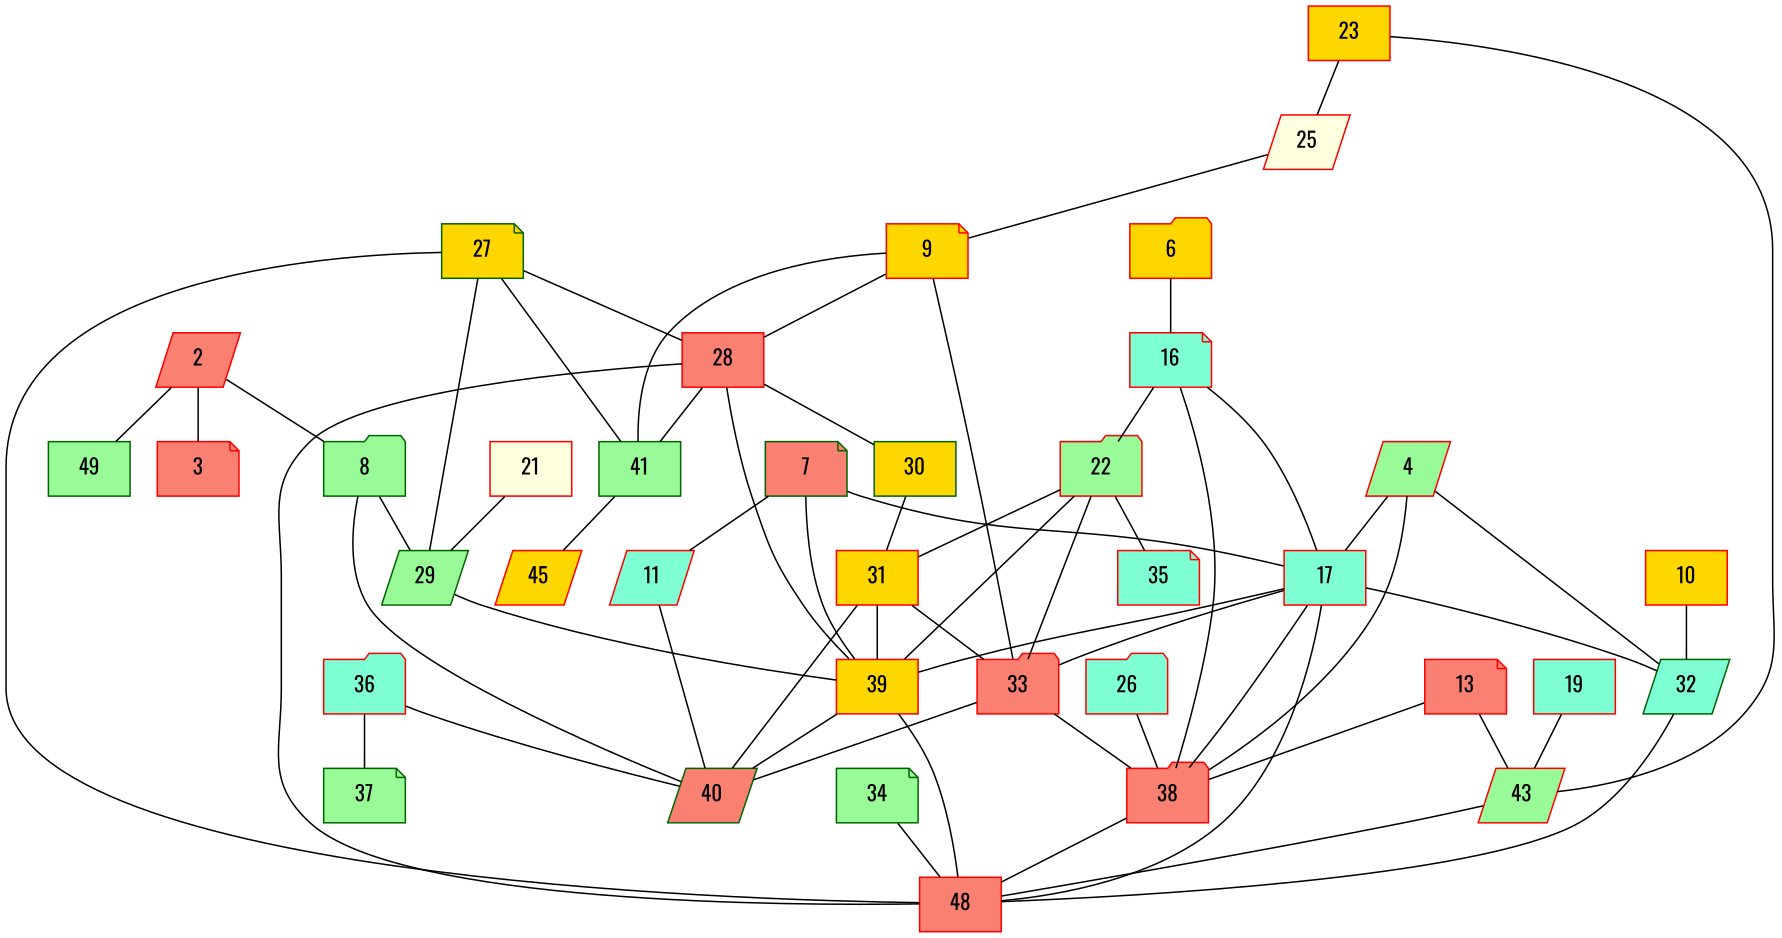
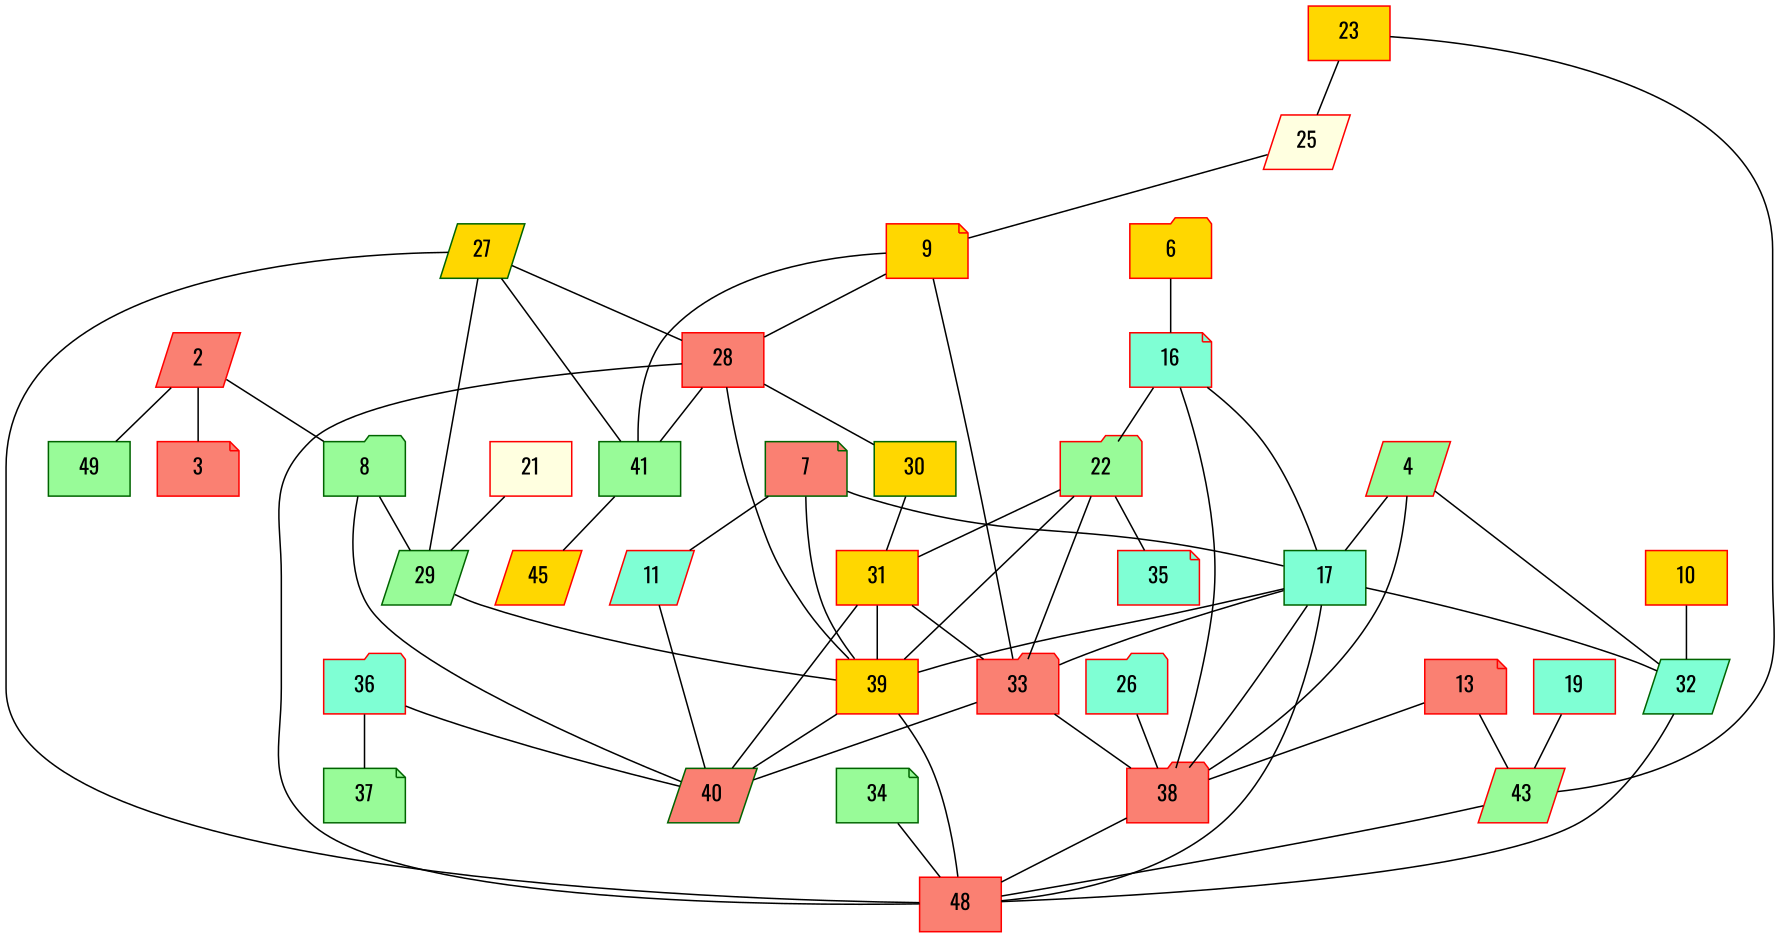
(482, 251) -> (482, 251)
(1325, 578) -> (1325, 578)
